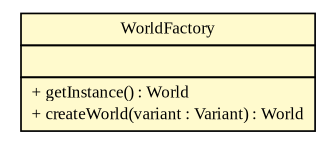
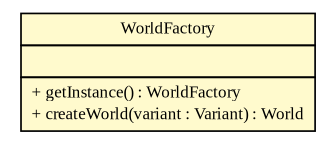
(111, 92) -> (137, 92)
